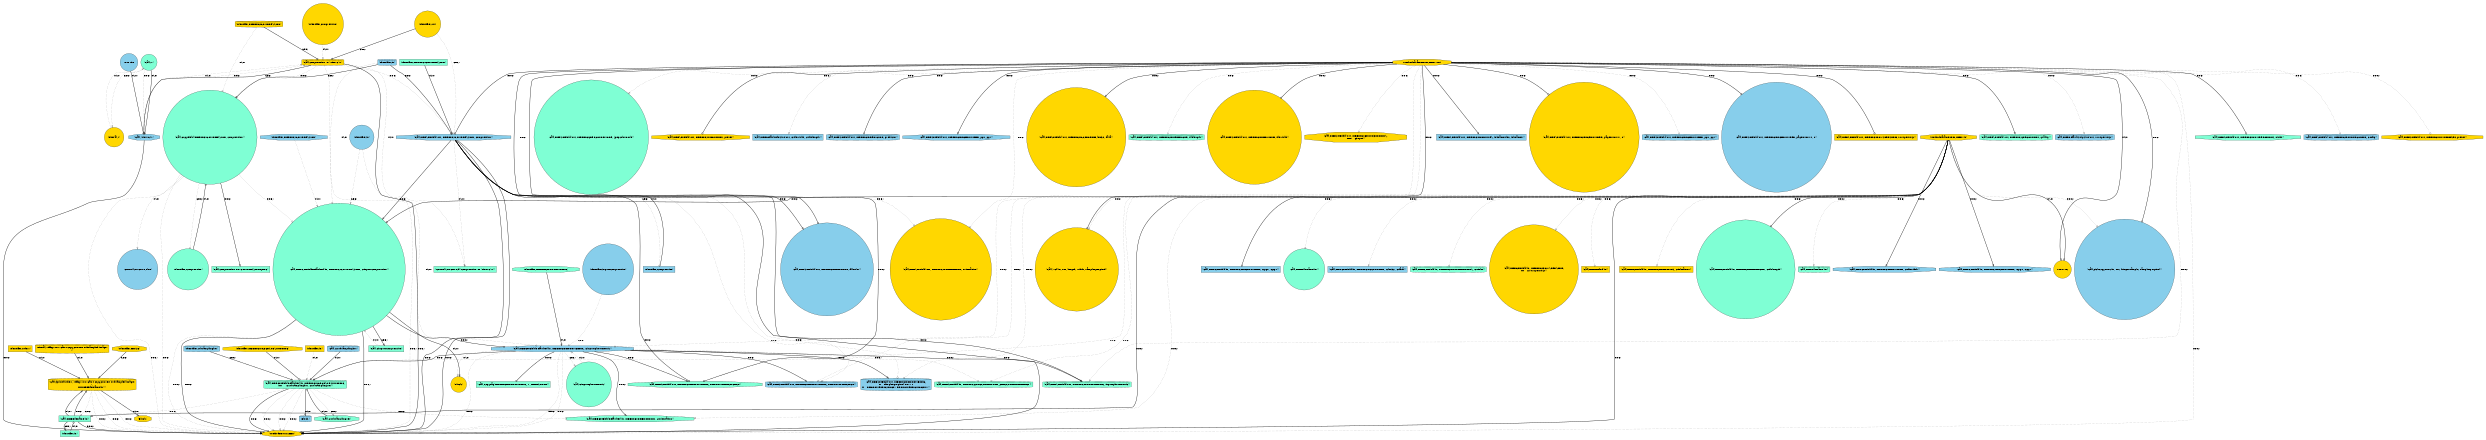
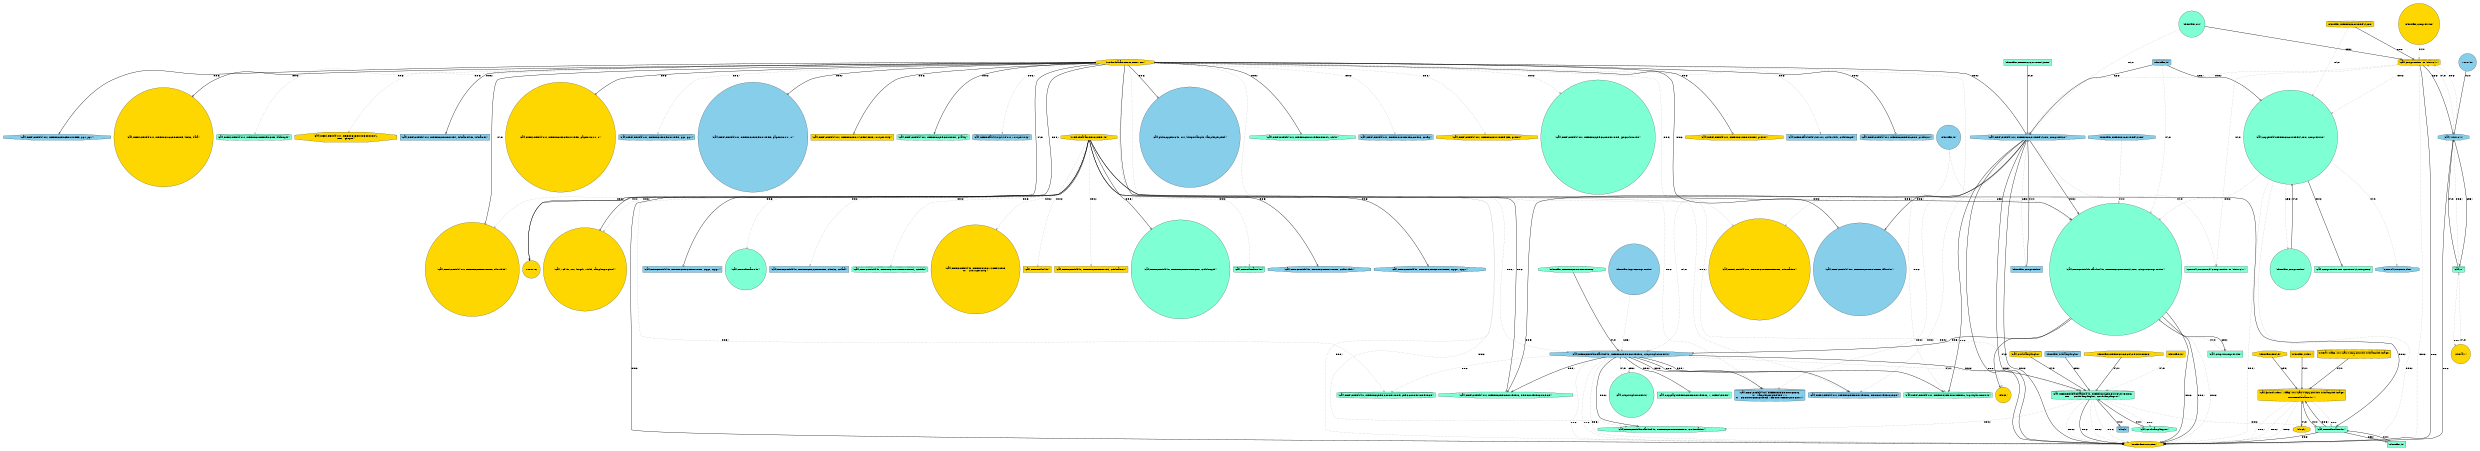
(428, 24) -> (2192, 24)
(149, 62) -> (2459, 269)
(457, 62) -> (2131, 62)
(1323, 76) -> (501, 137)
(2011, 197) -> (804, 197)
none -> (2466, 202)
(138, 269) -> (2397, 269)
(343, 349) -> (2026, 354)
